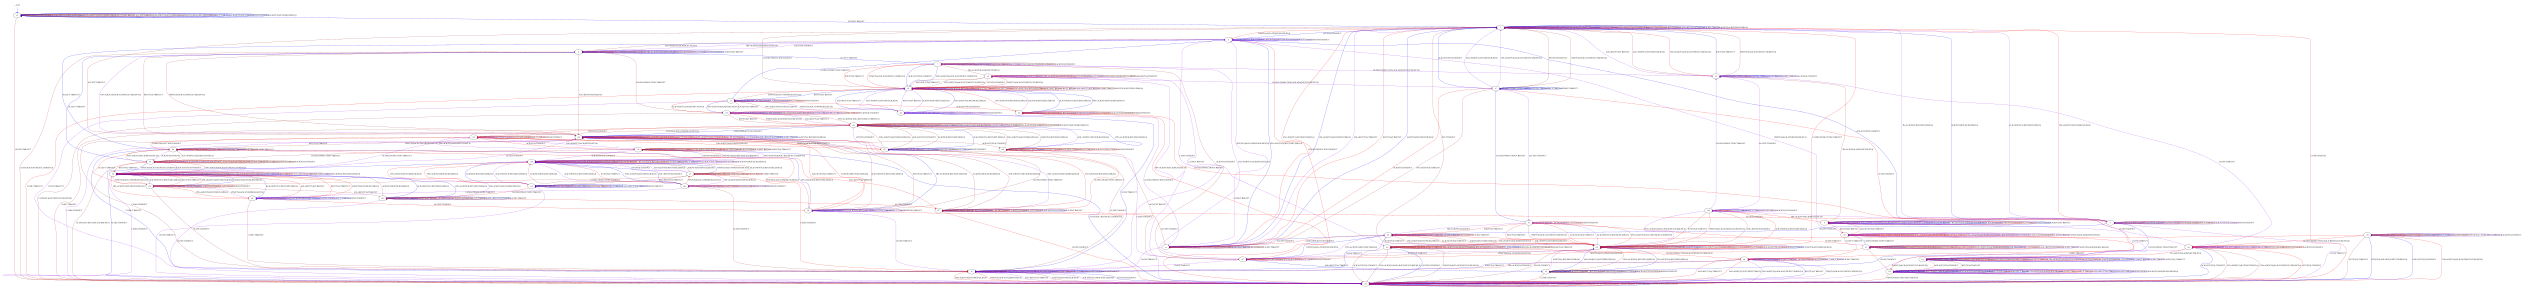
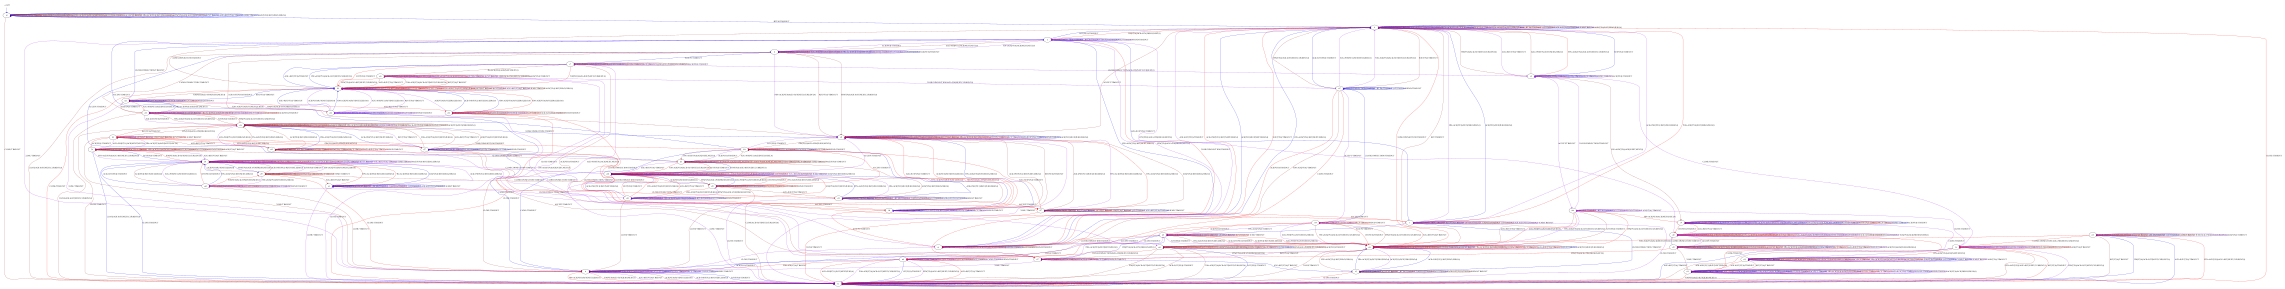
(322, 165) -> (436, 165)
(896, 234) -> none
